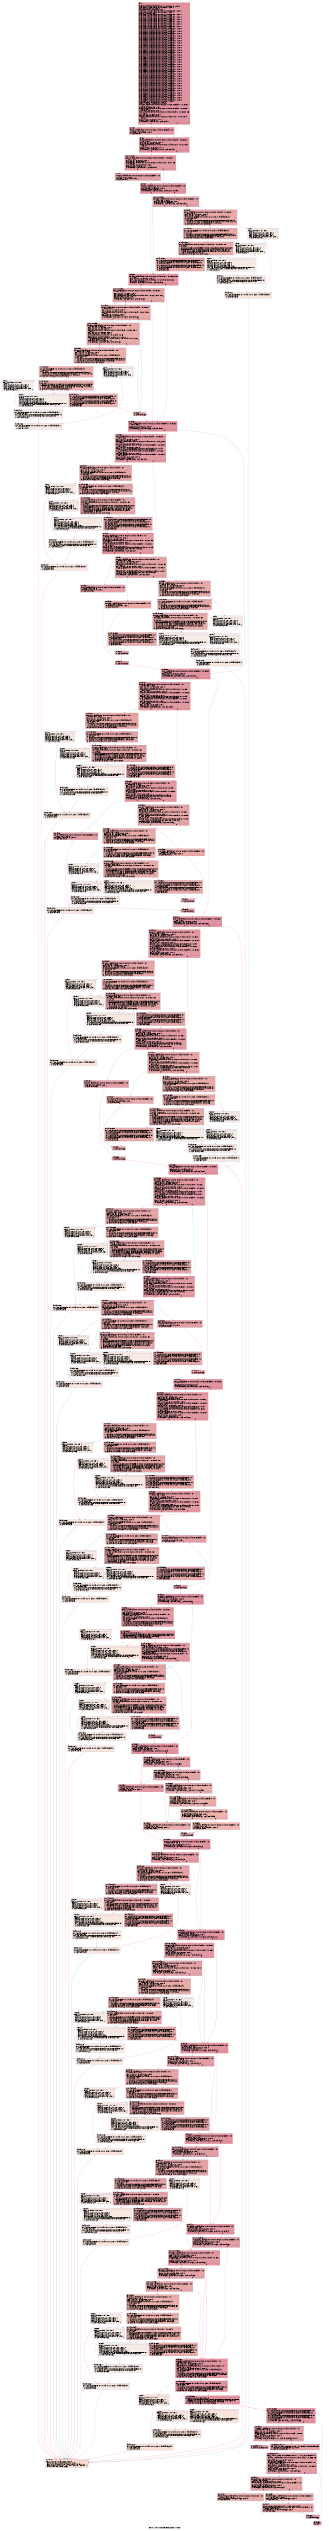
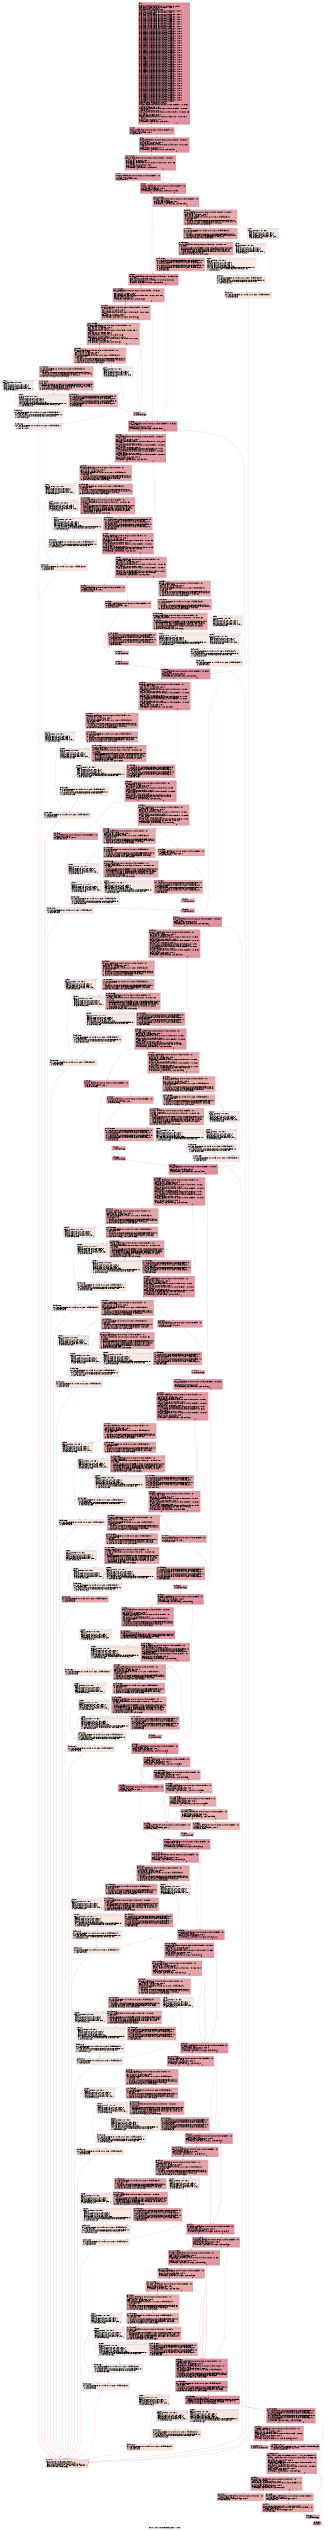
(85, 1599) -> (85, 1599)
